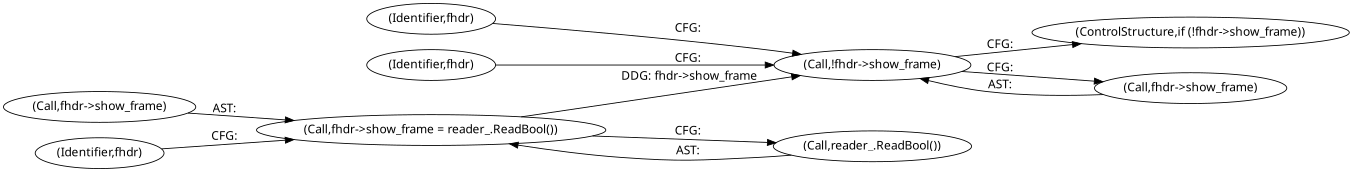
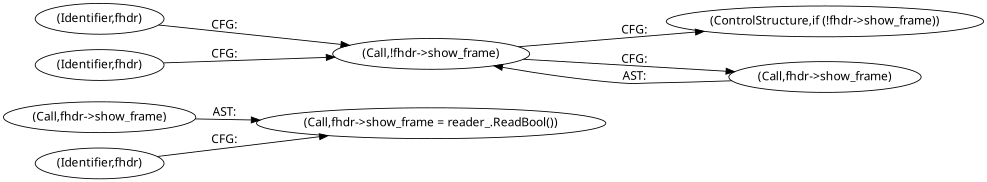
(656, 97) -> none
(872, 146) -> none
